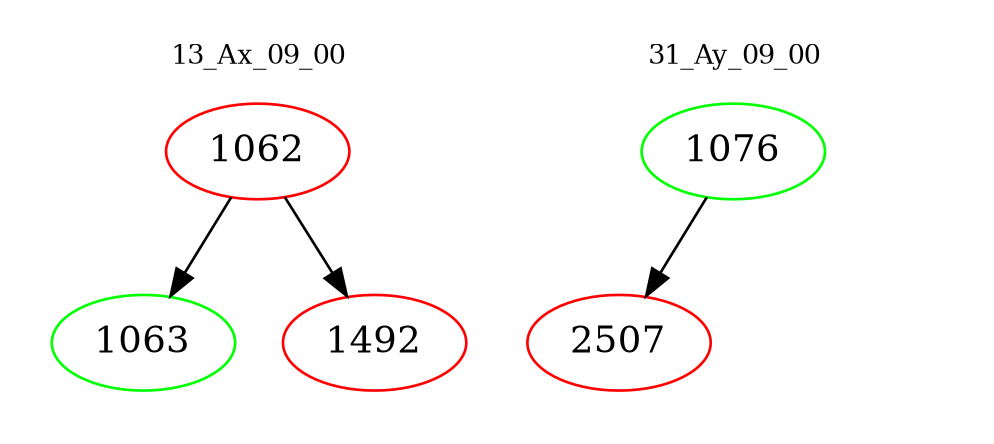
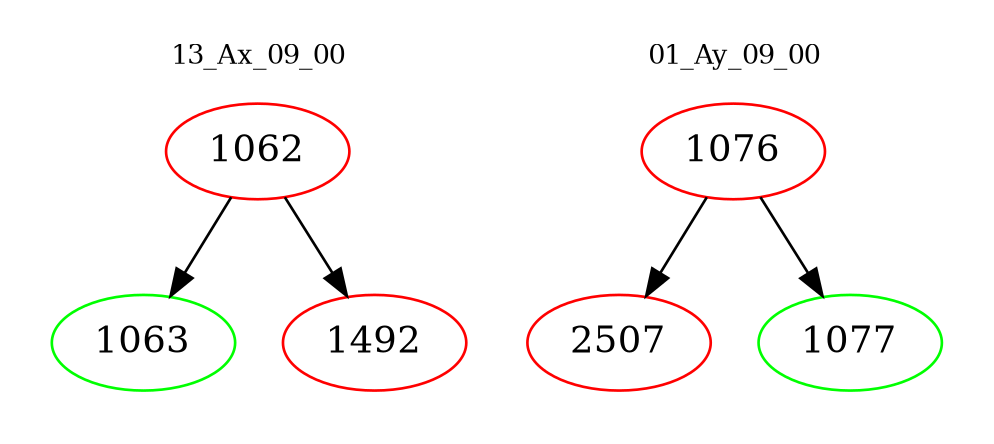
(735, 57) -> (735, 57)
(733, 151) -> (733, 151)
none -> (850, 343)
